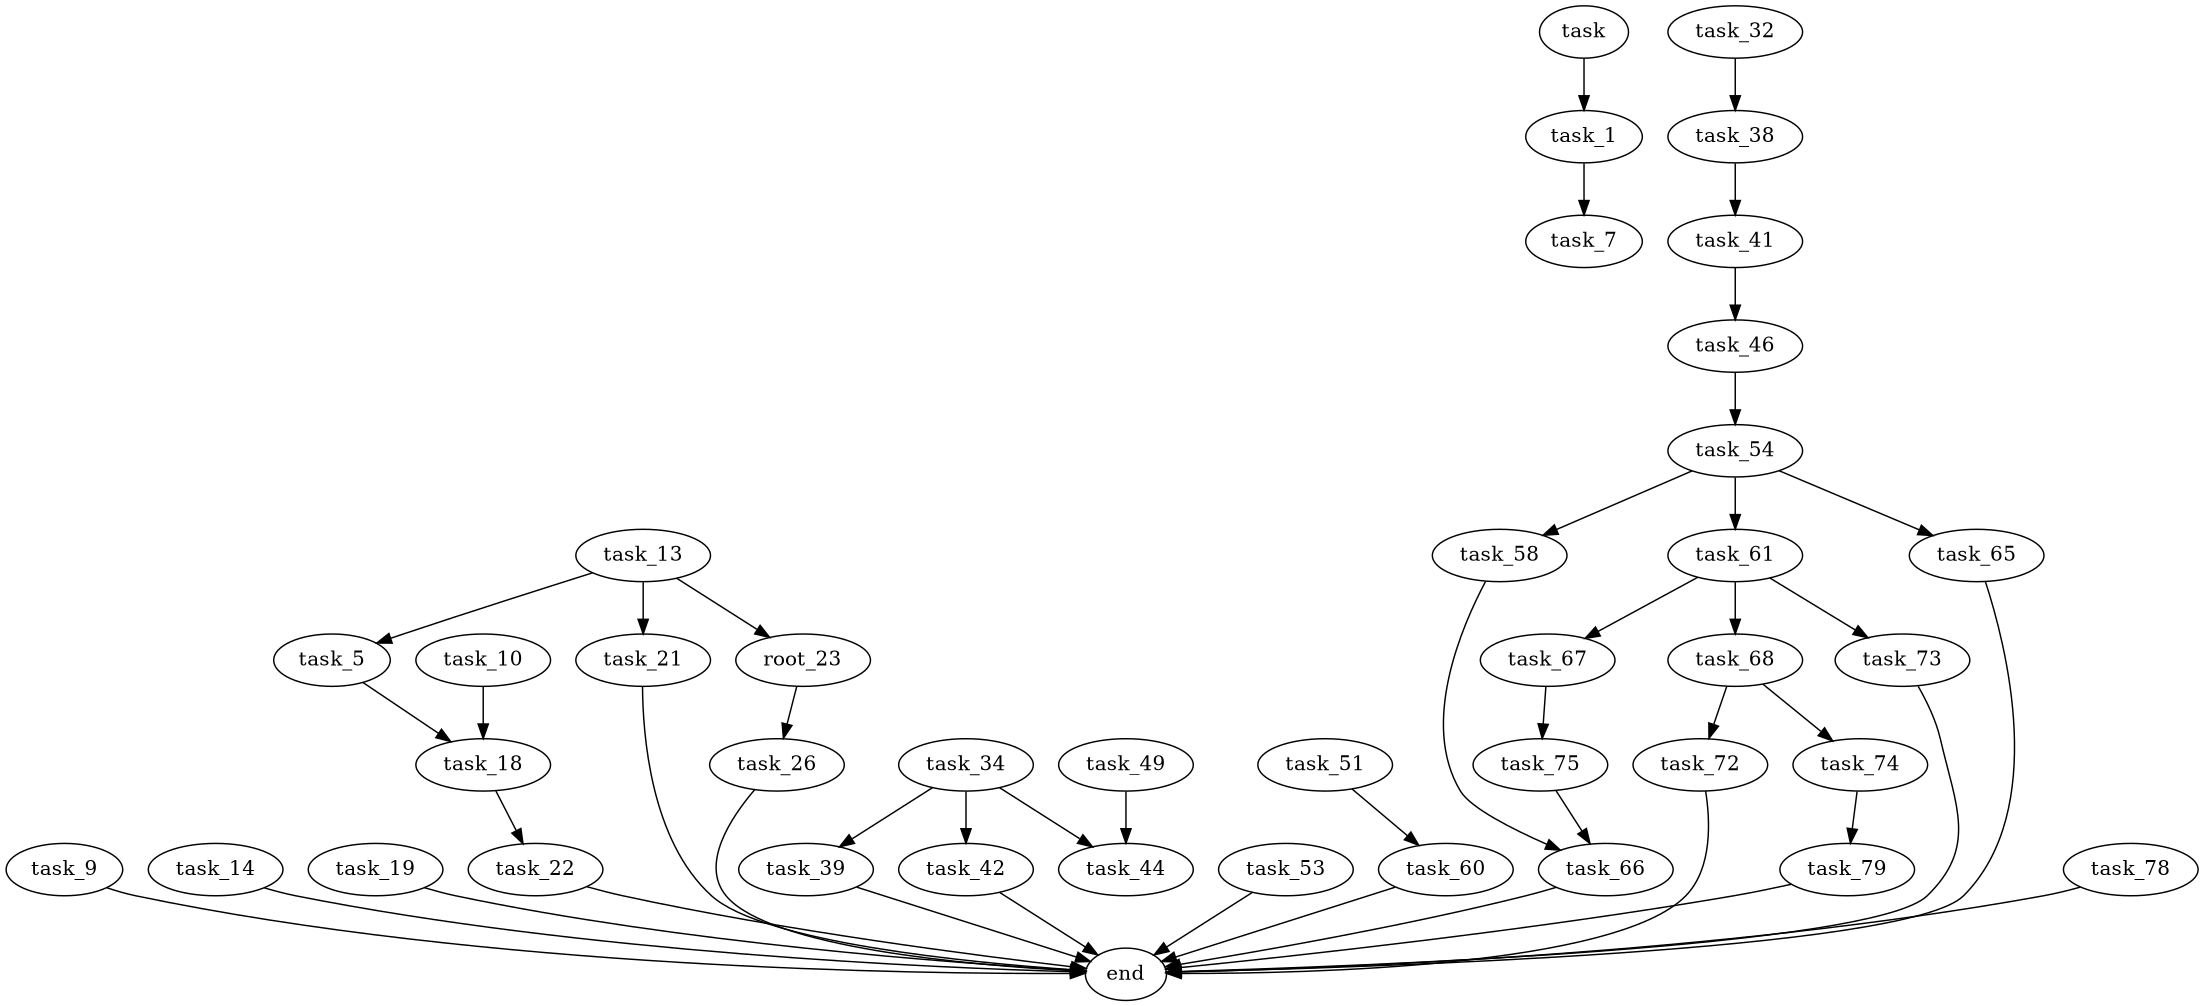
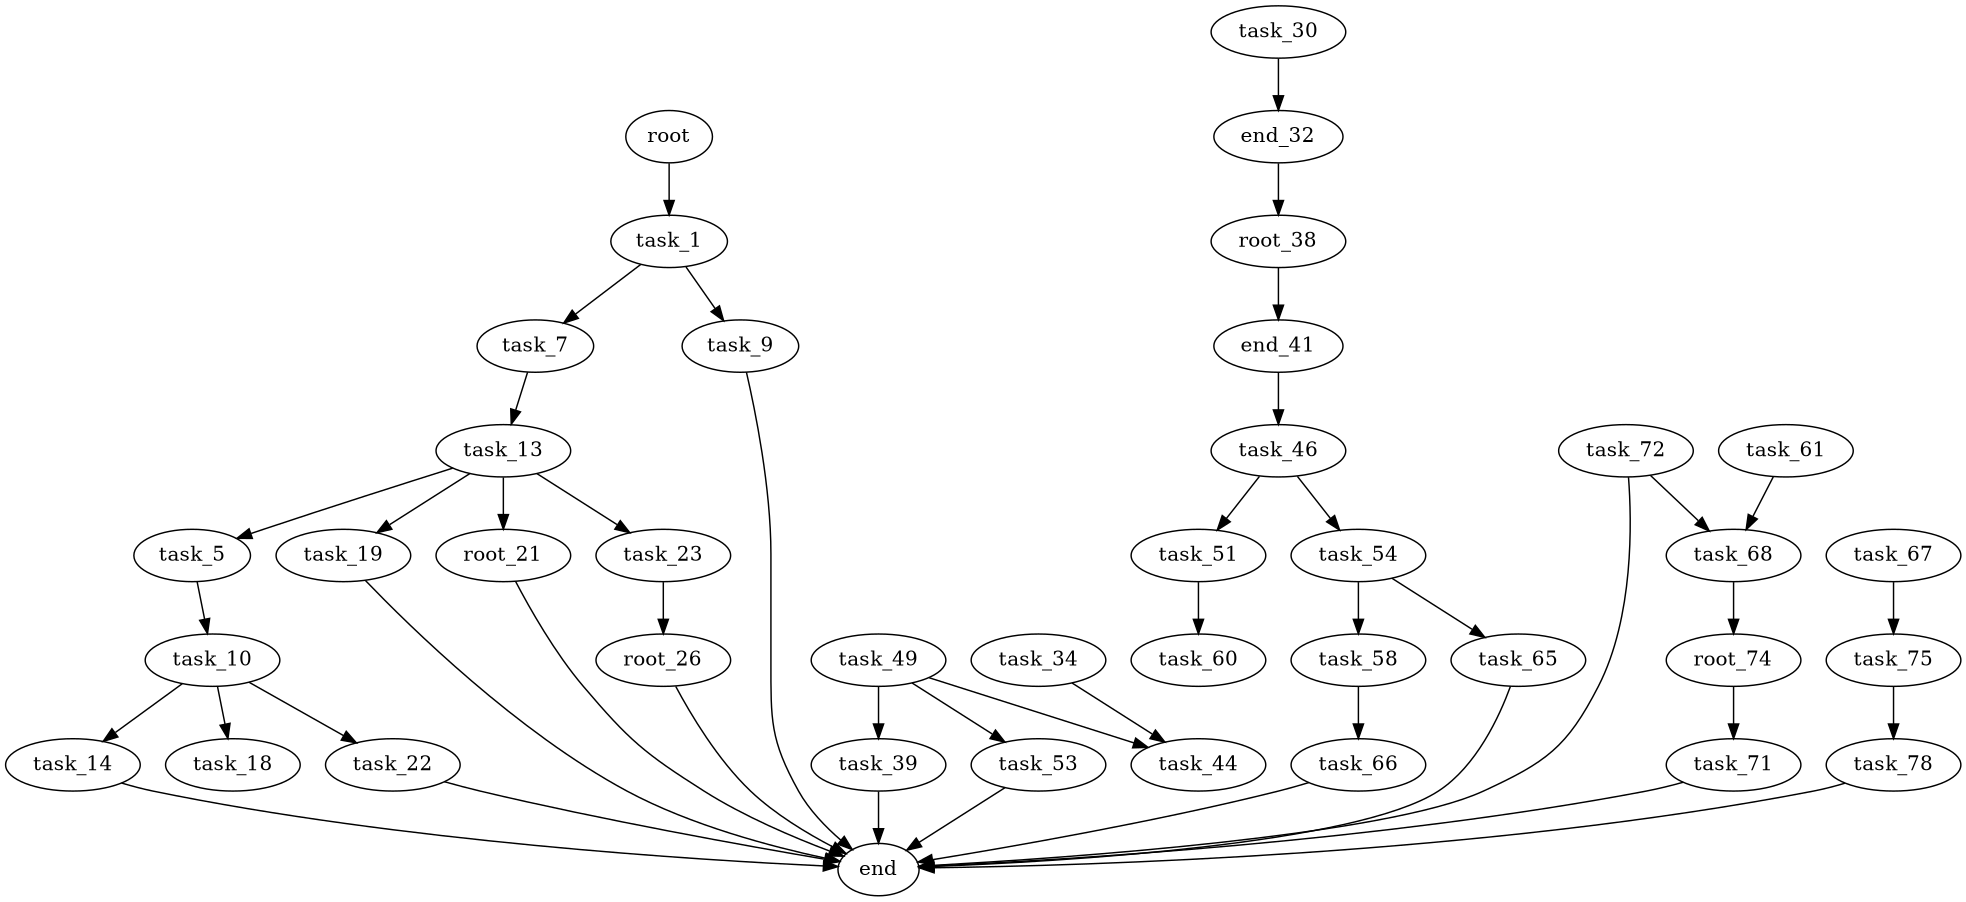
none -> (1278, 32)
(1584, 32) -> (669, 137)
(1735, 32) -> (1278, 137)
(1735, 137) -> (1278, 241)
(1735, 241) -> (1278, 346)
none -> (701, 288)
none -> (522, 391)
(1735, 496) -> none
none -> (1243, 497)
none -> (430, 499)
(1648, 604) -> none
(643, 660) -> (503, 555)
(803, 660) -> (663, 555)
(1902, 660) -> none
(1720, 705) -> (1674, 498)
none -> (149, 708)
(401, 708) -> (201, 600)
none -> (952, 708)
(777, 765) -> (663, 660)
(1860, 765) -> (1734, 660)
(506, 811) -> (296, 709)
(1569, 811) -> (1893, 705)
(892, 813) -> (879, 705)
(966, 870) -> none
(1847, 870) -> (1734, 765)
(1285, 922) -> none
